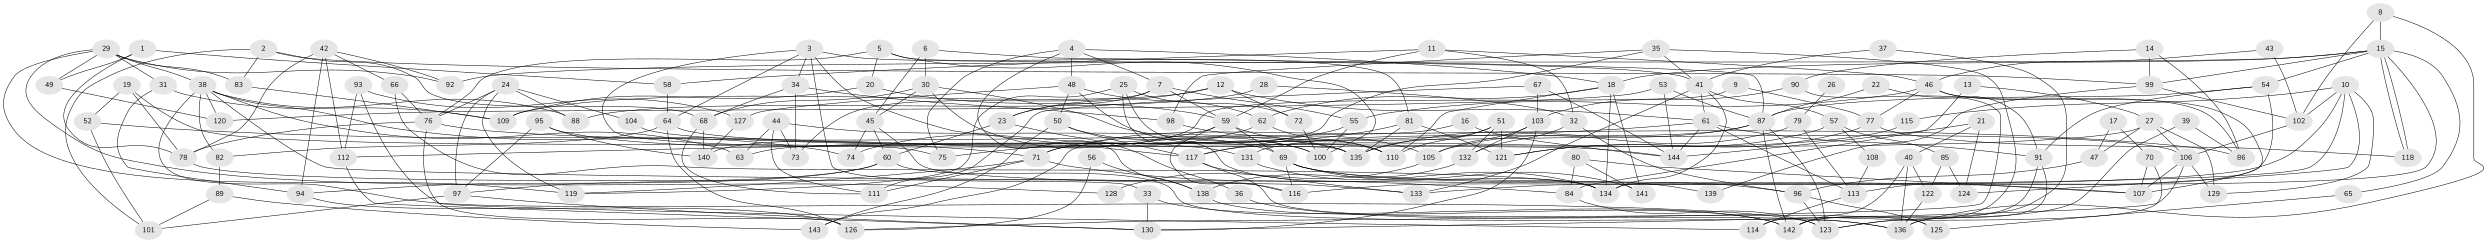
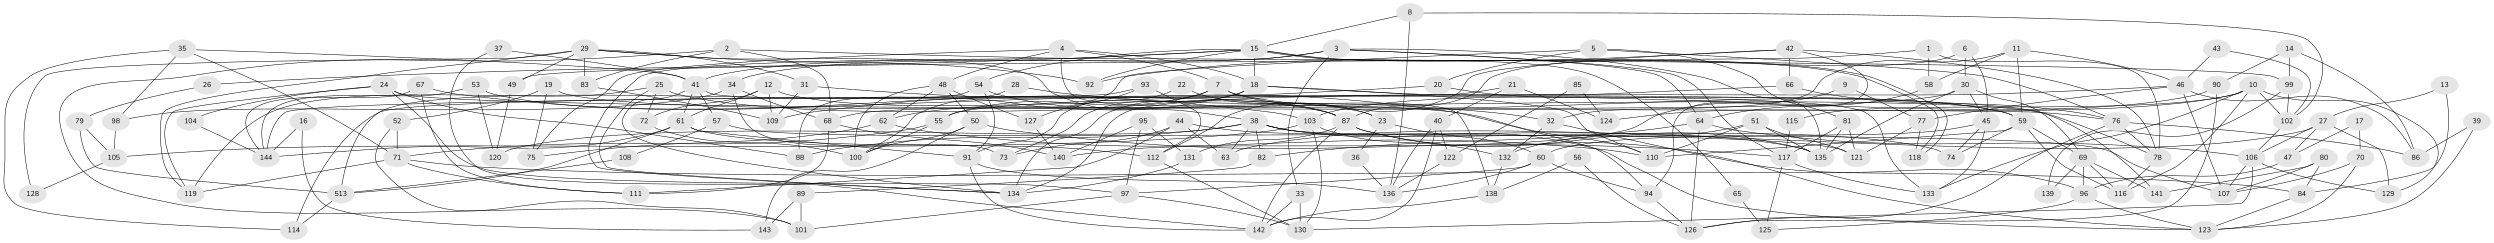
(2265, 67) -> (578, 69)
(1889, 140) -> none
(1853, 194) -> (341, 194)
